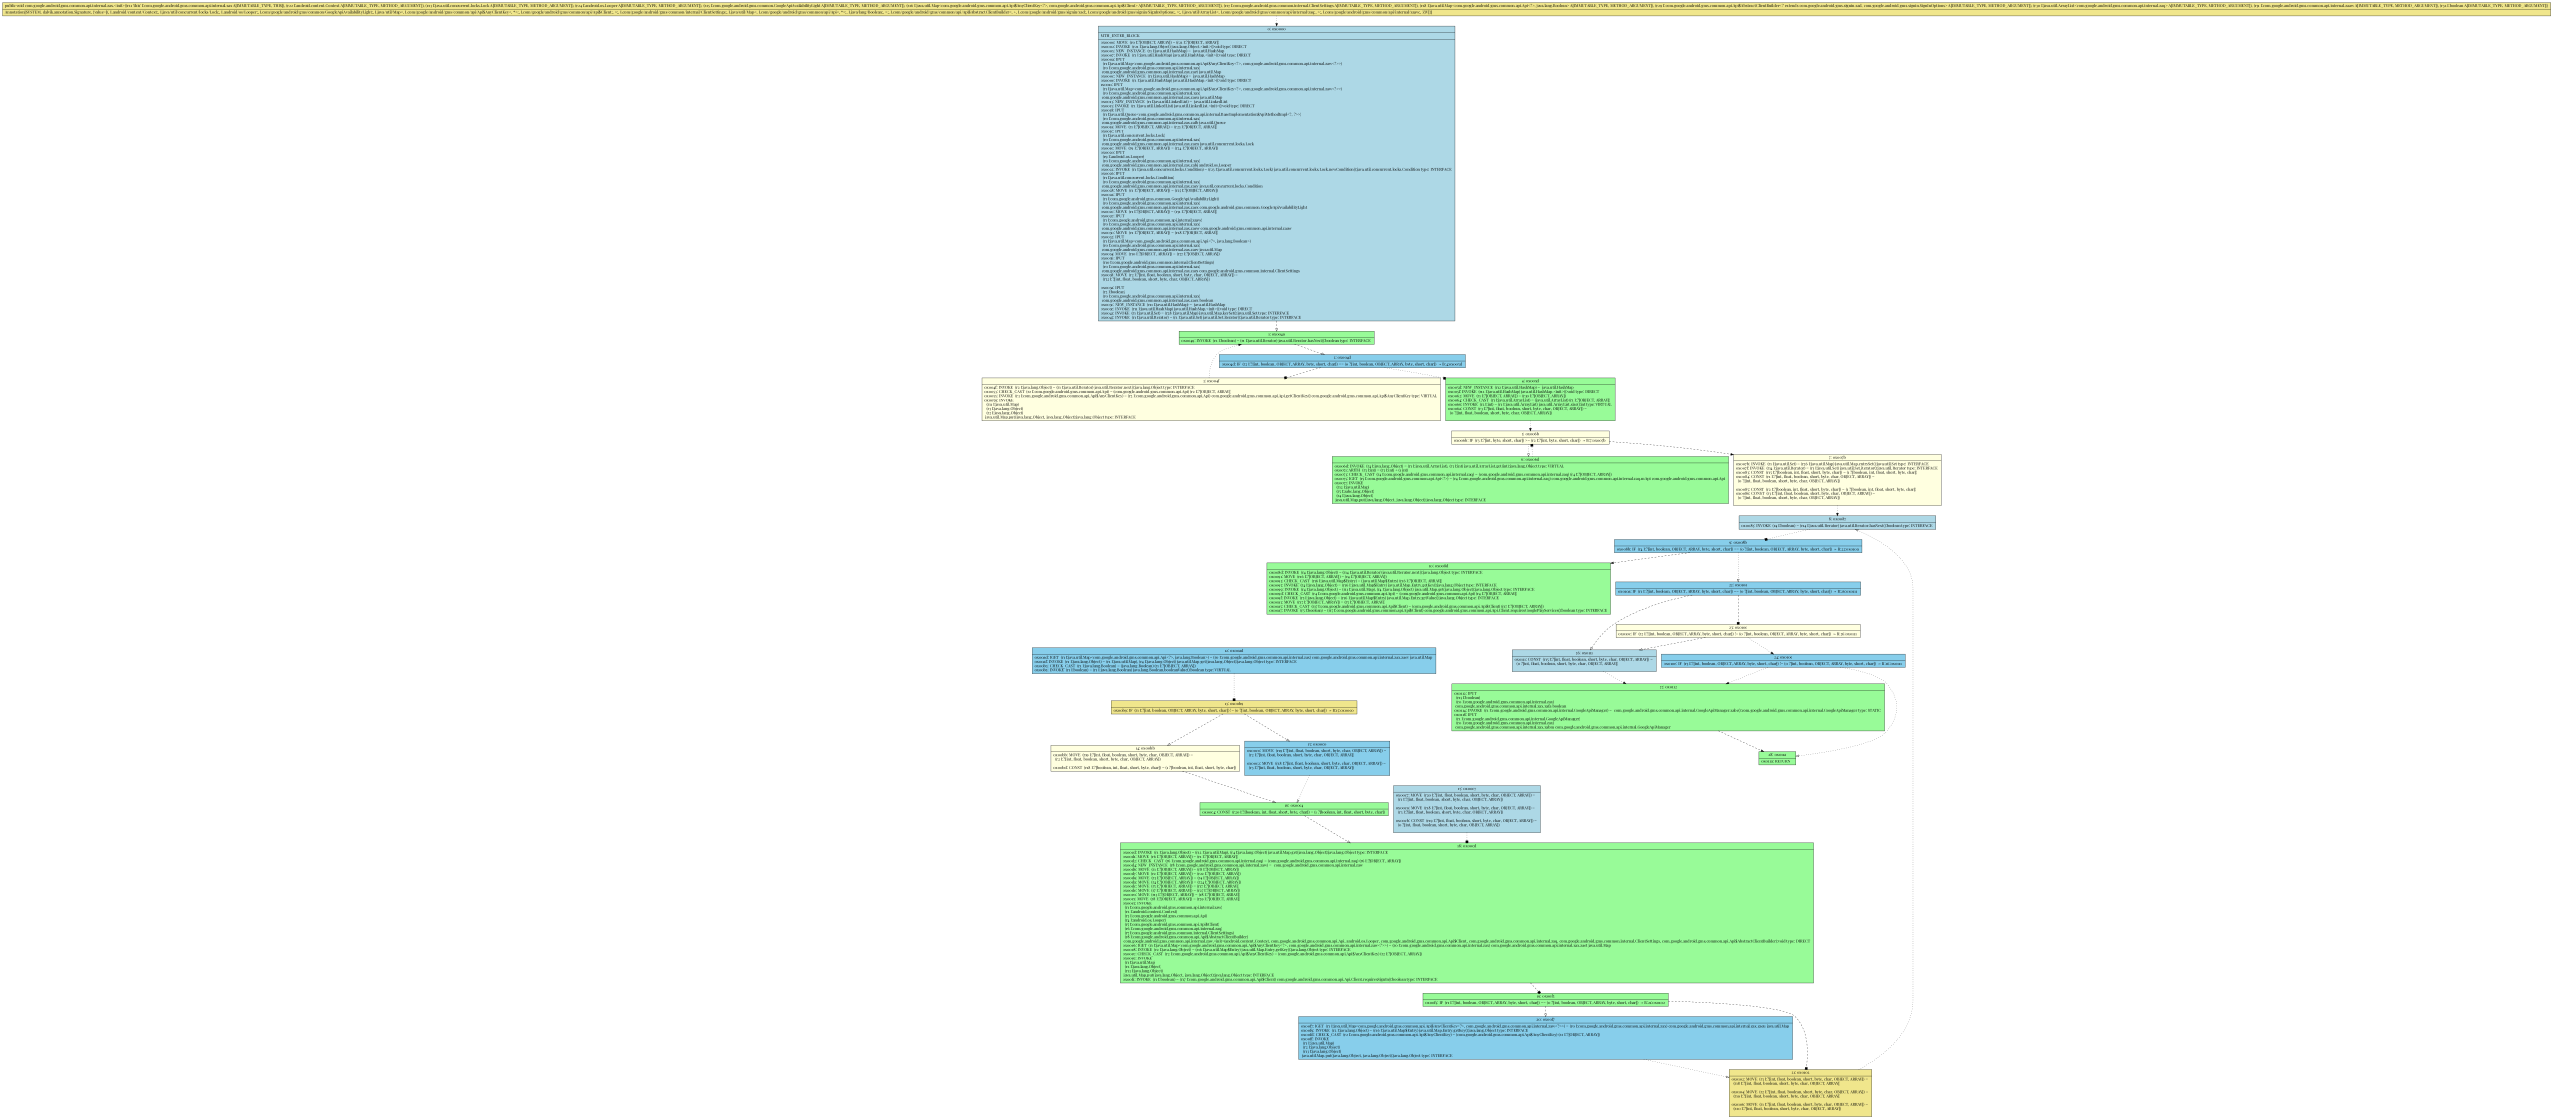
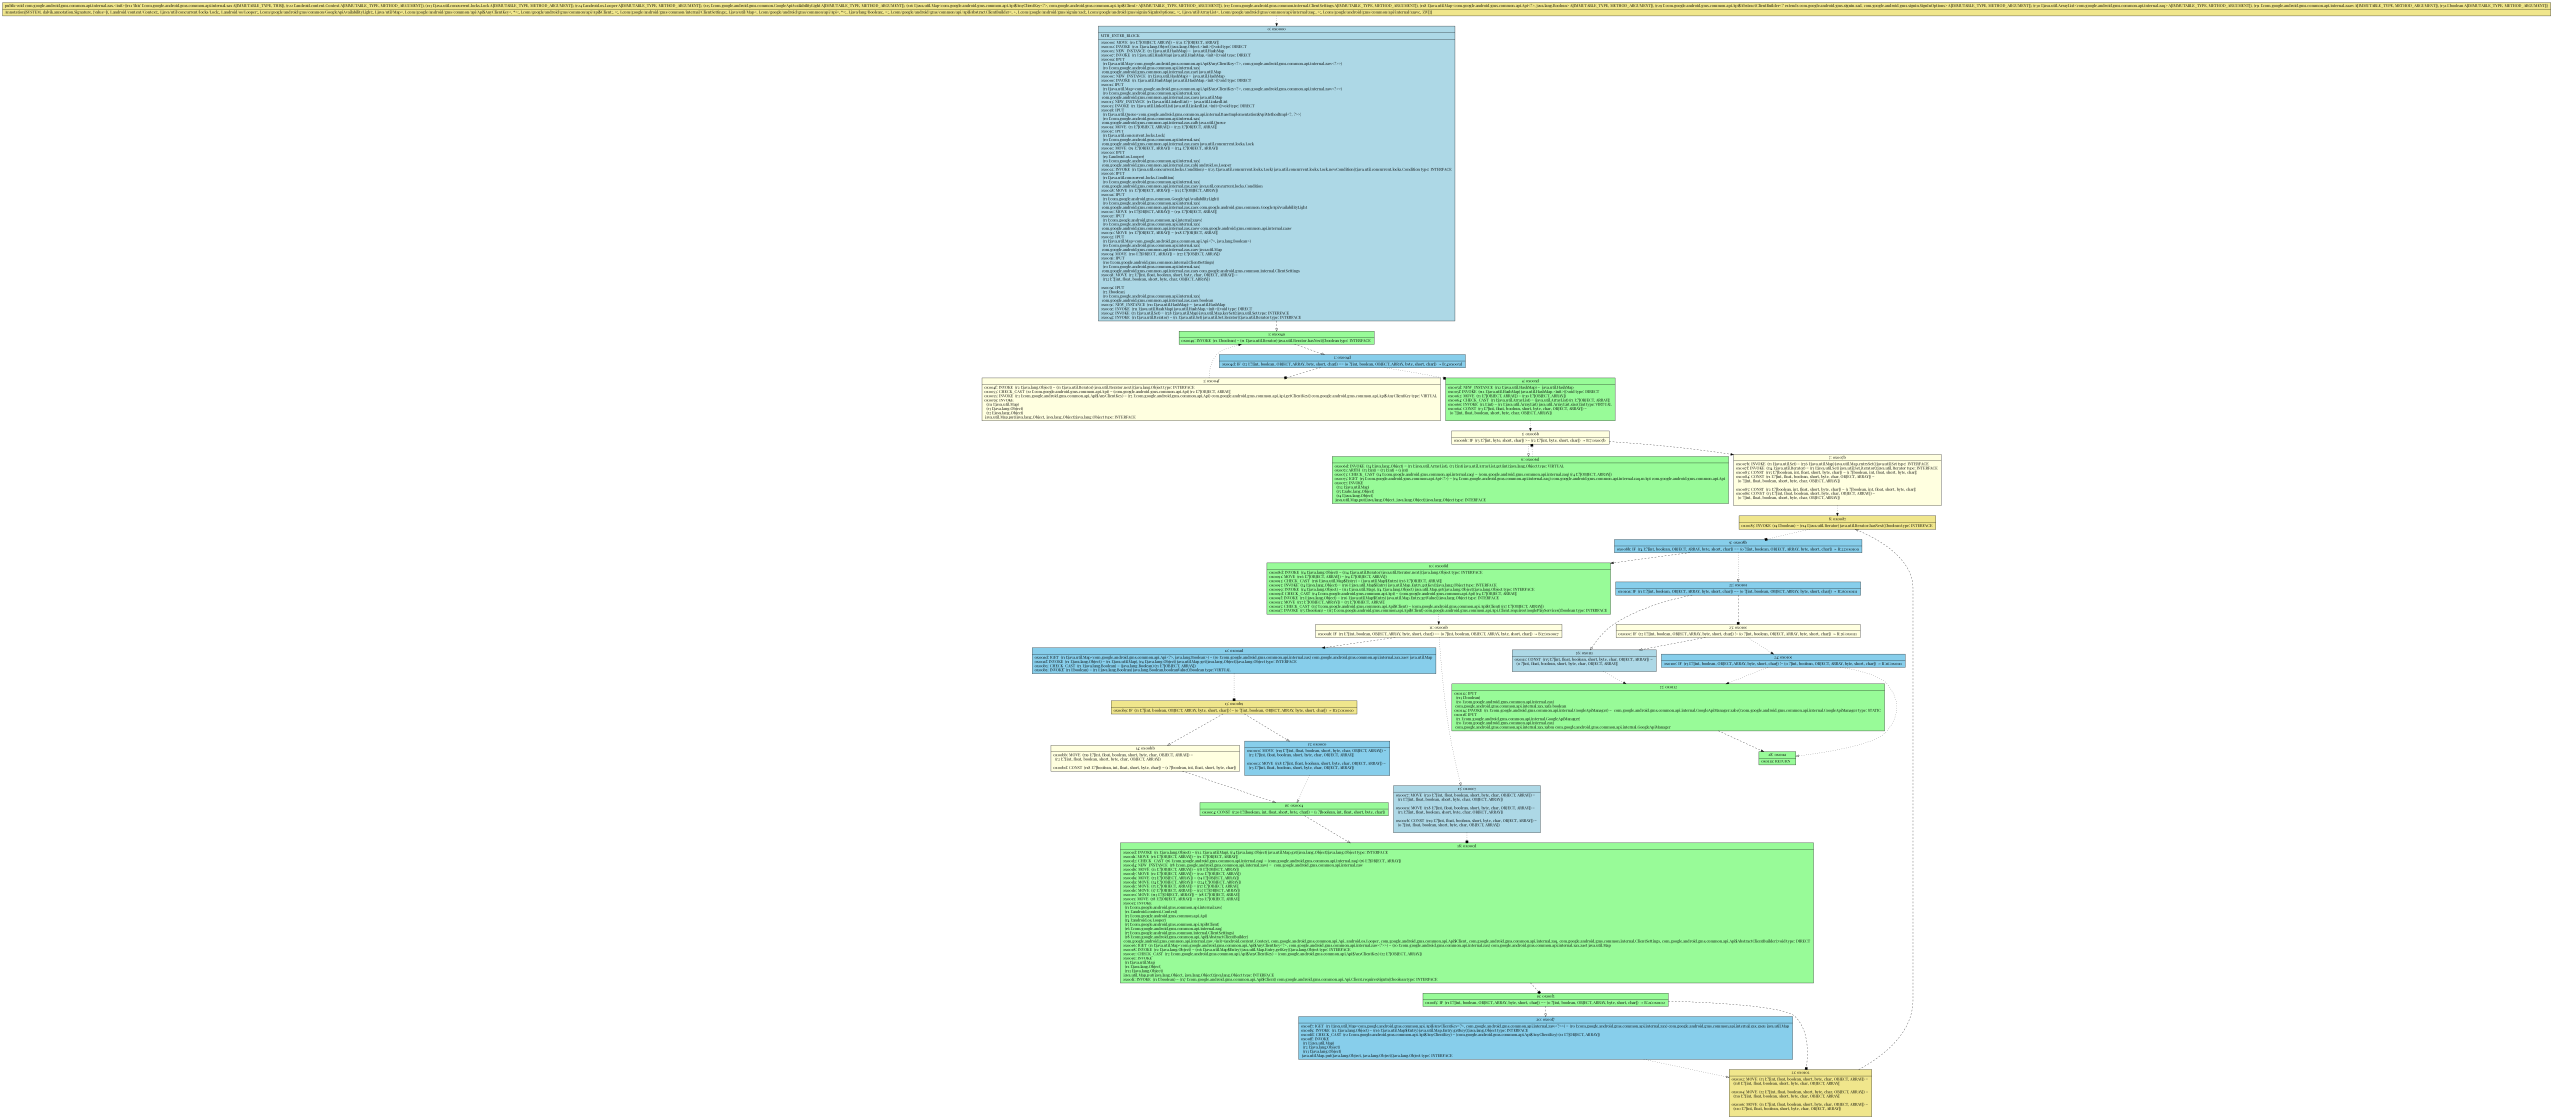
(1113, 85) -> (1113, 85)
(1837, 523) -> (1837, 523)
none -> (1439, 631)
(1913, 798) -> (1913, 798)
